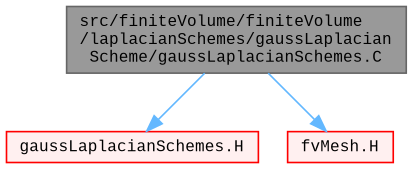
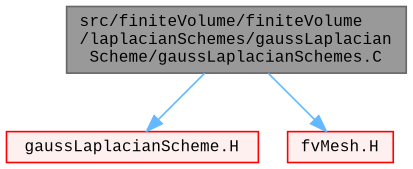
(132, 147) -> (132, 147)
